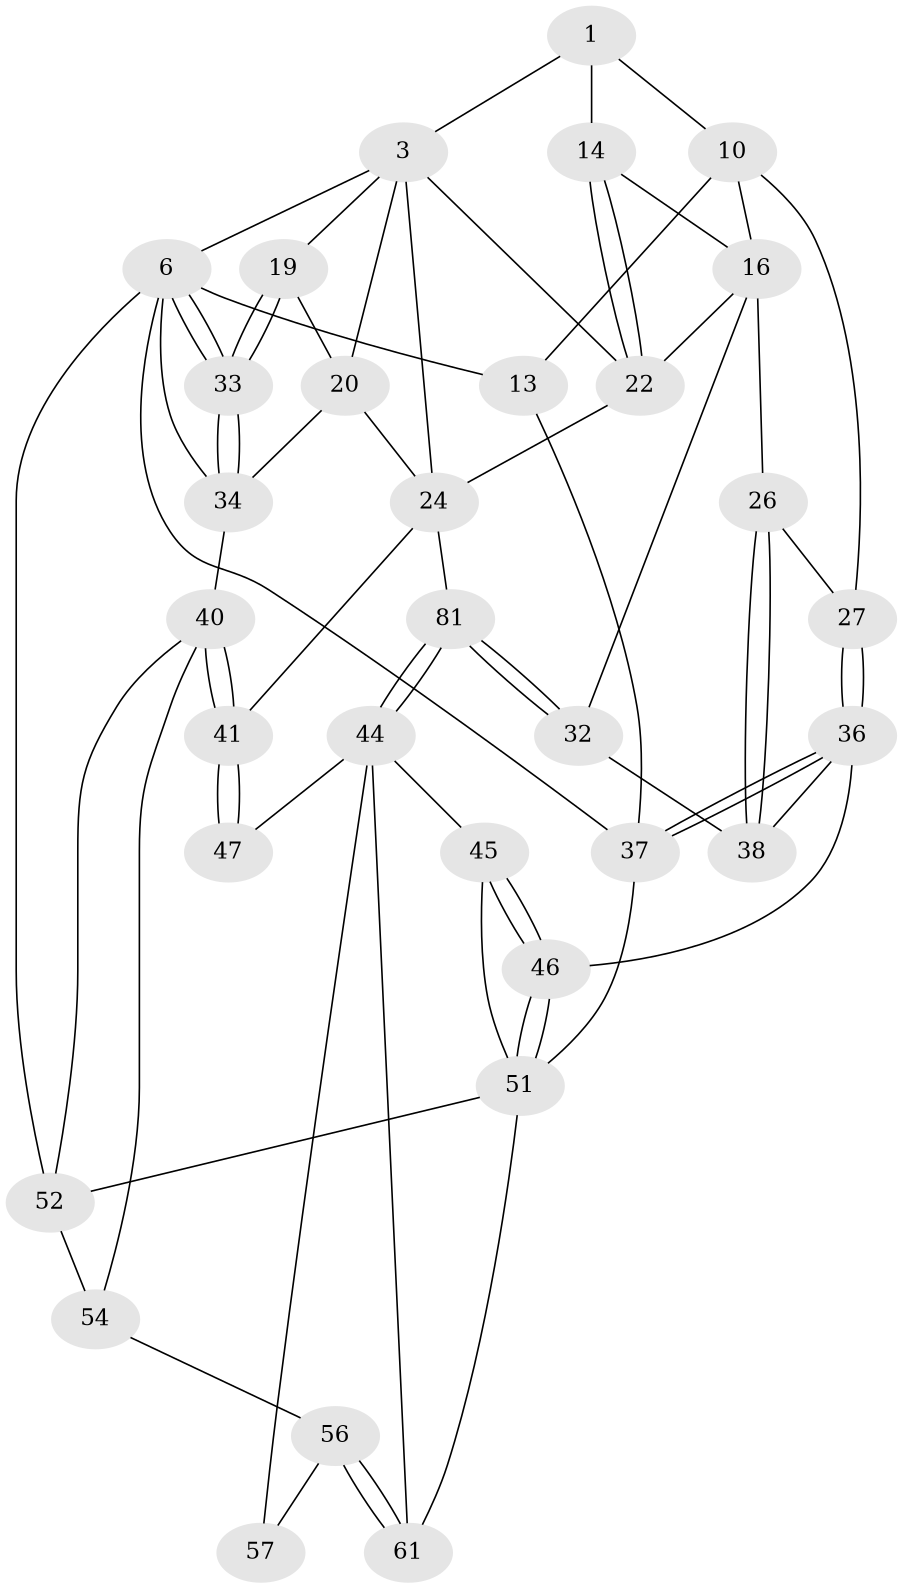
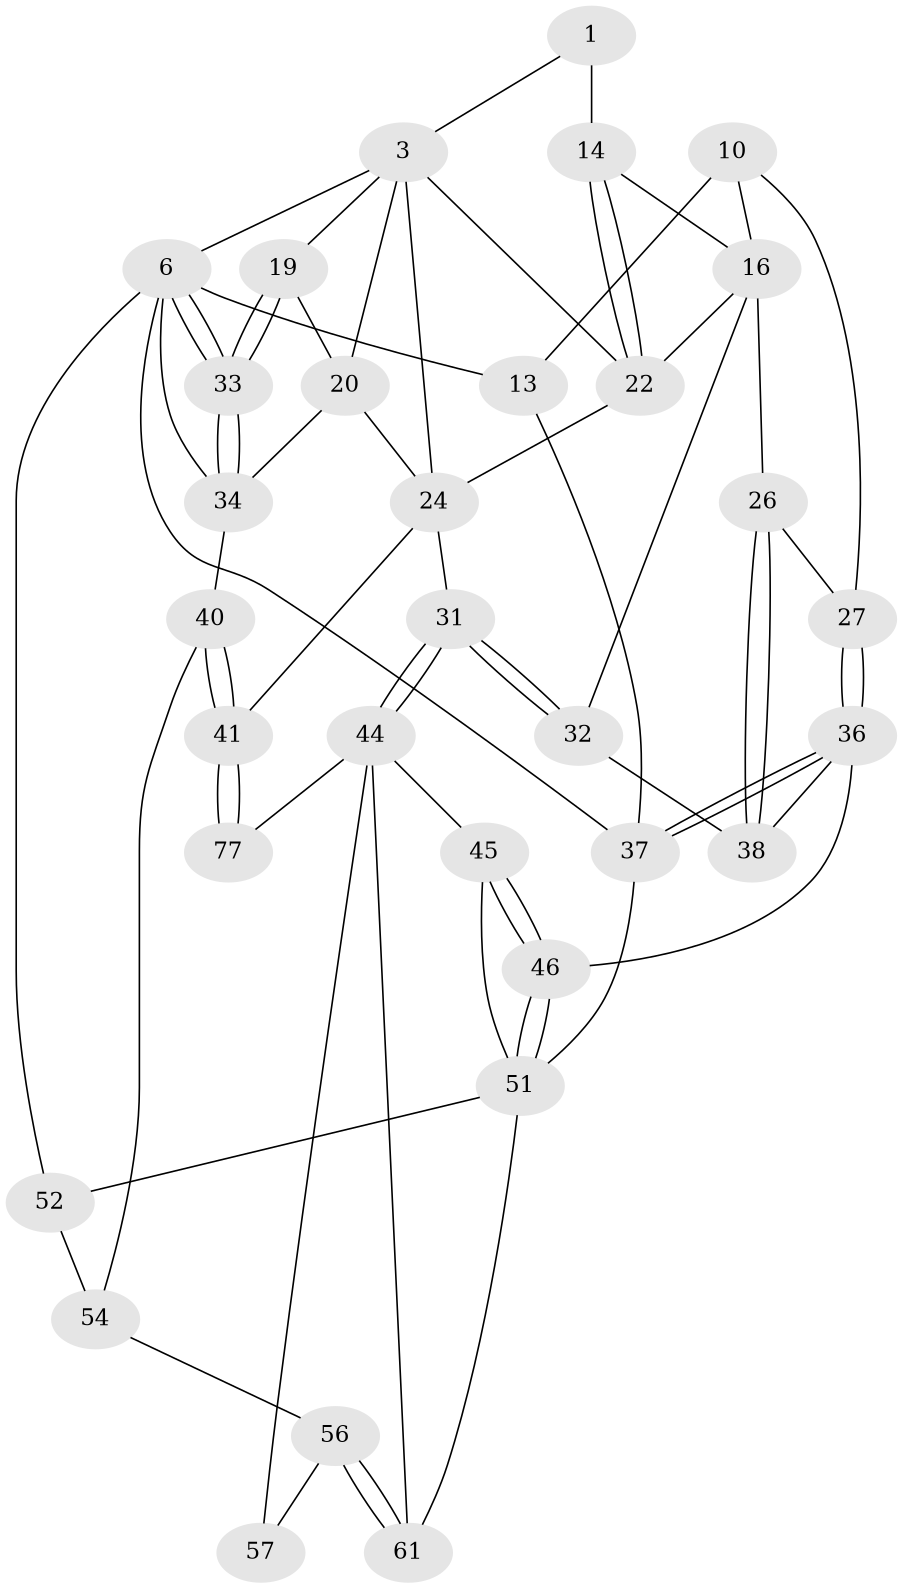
(662, 94) -> none
(451, 619) -> (451, 619)
(229, 853) -> (229, 853)
(78, 890) -> none
